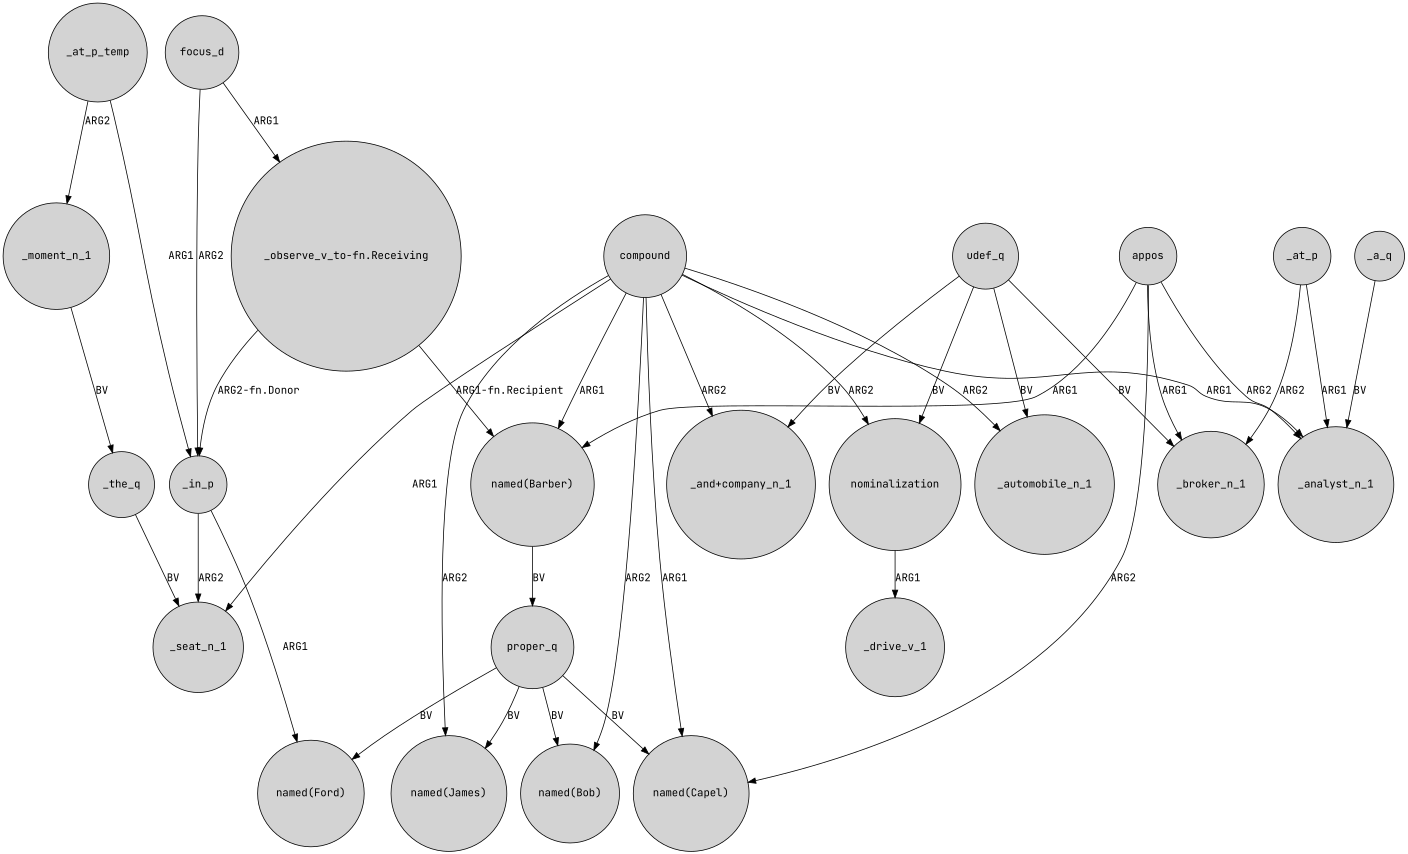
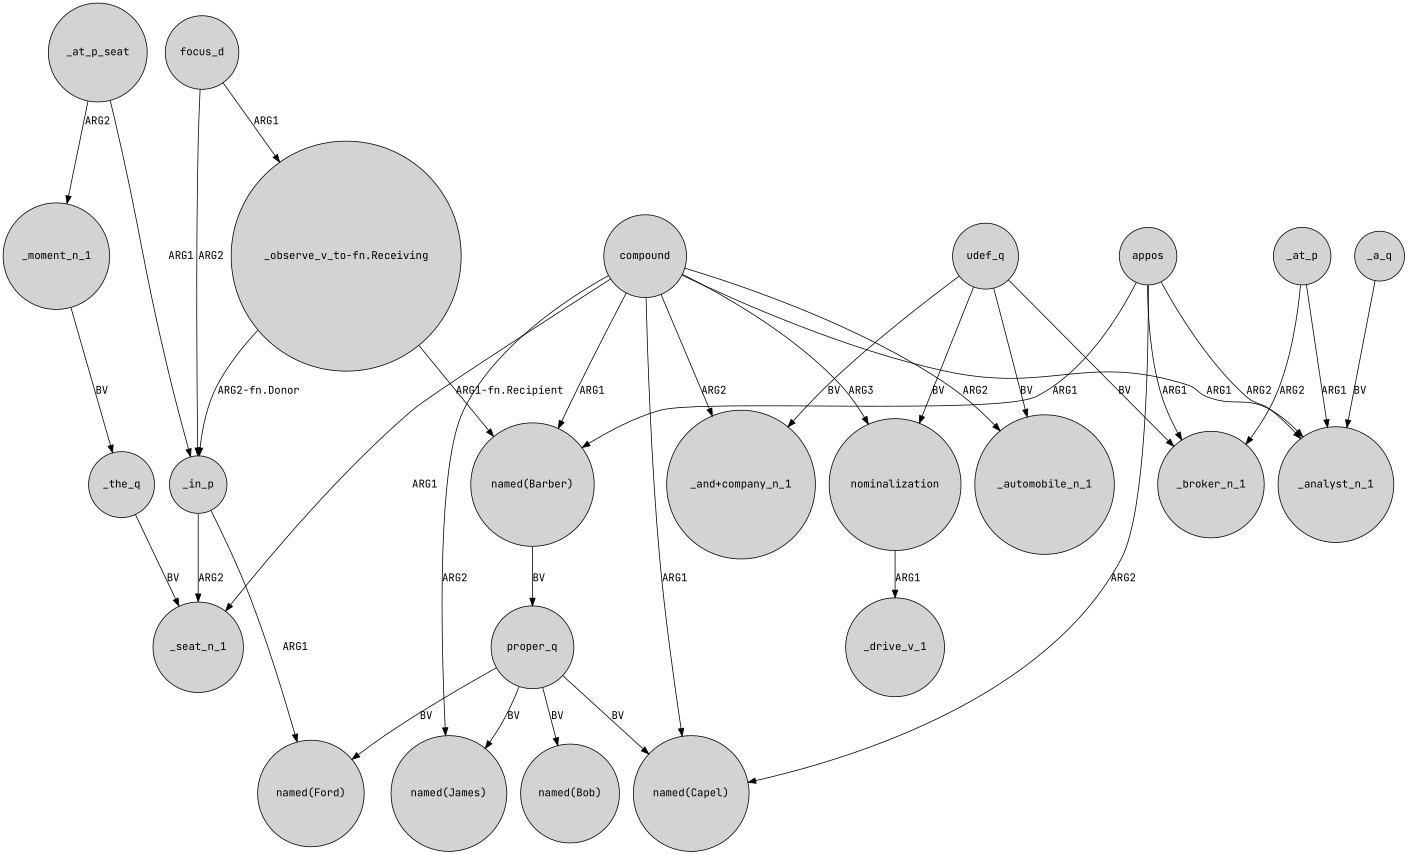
(98, 53) -> (98, 53)
(861, 391) -> (861, 391)
(630, 522) -> none
